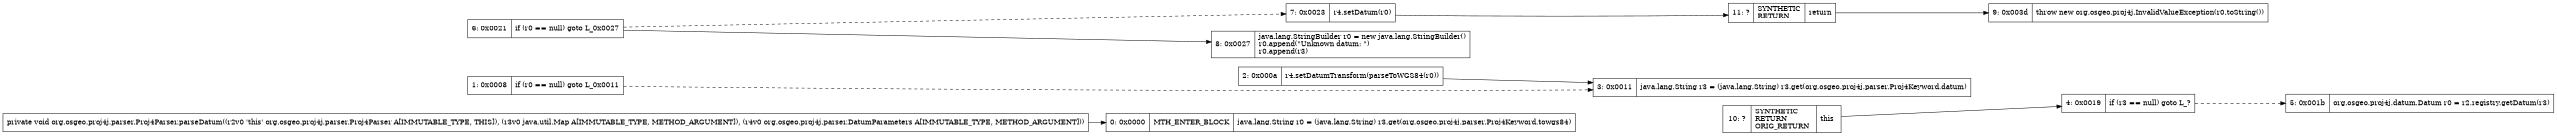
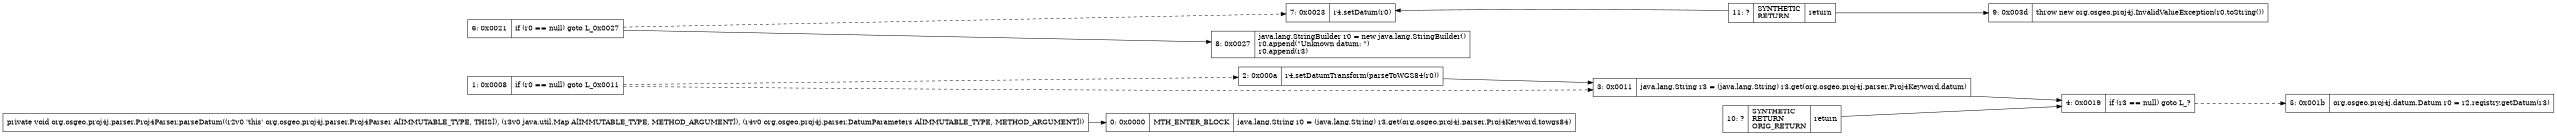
(1559, 16) -> (1564, 10)
none -> (928, 81)
none -> (2014, 98)
(1827, 119) -> (1826, 119)
